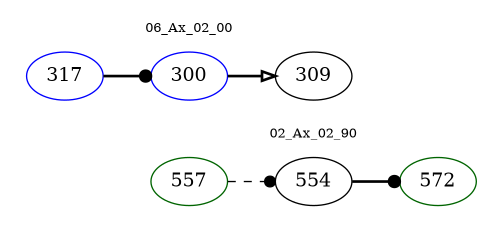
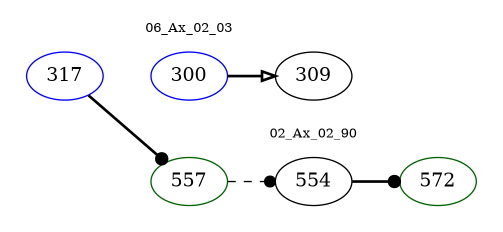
(189, 29) -> (189, 29)
(122, 76) -> (123, 125)
